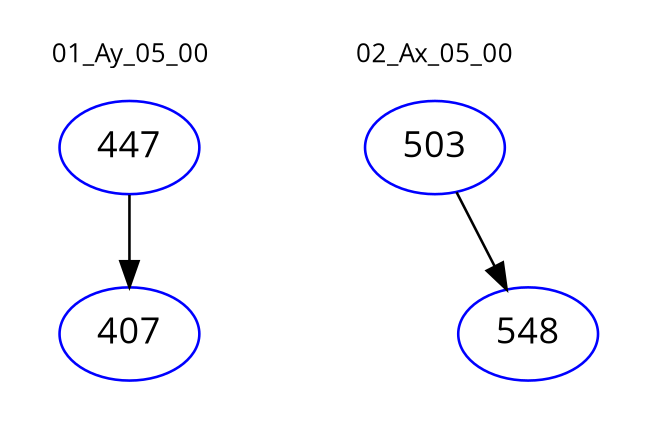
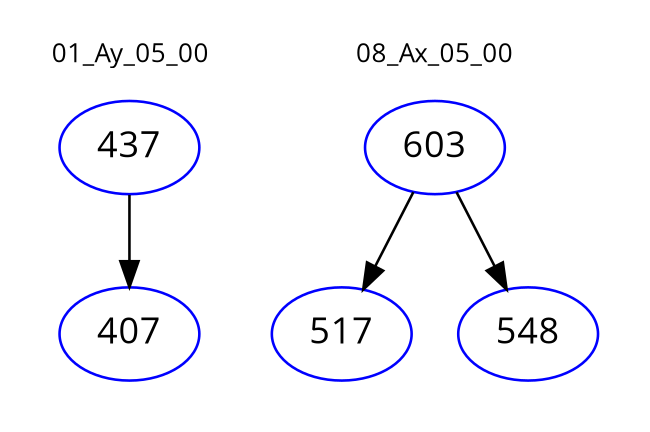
(435, 56) -> (435, 56)
(129, 148) -> (129, 148)
(435, 148) -> (435, 148)
none -> (342, 334)
